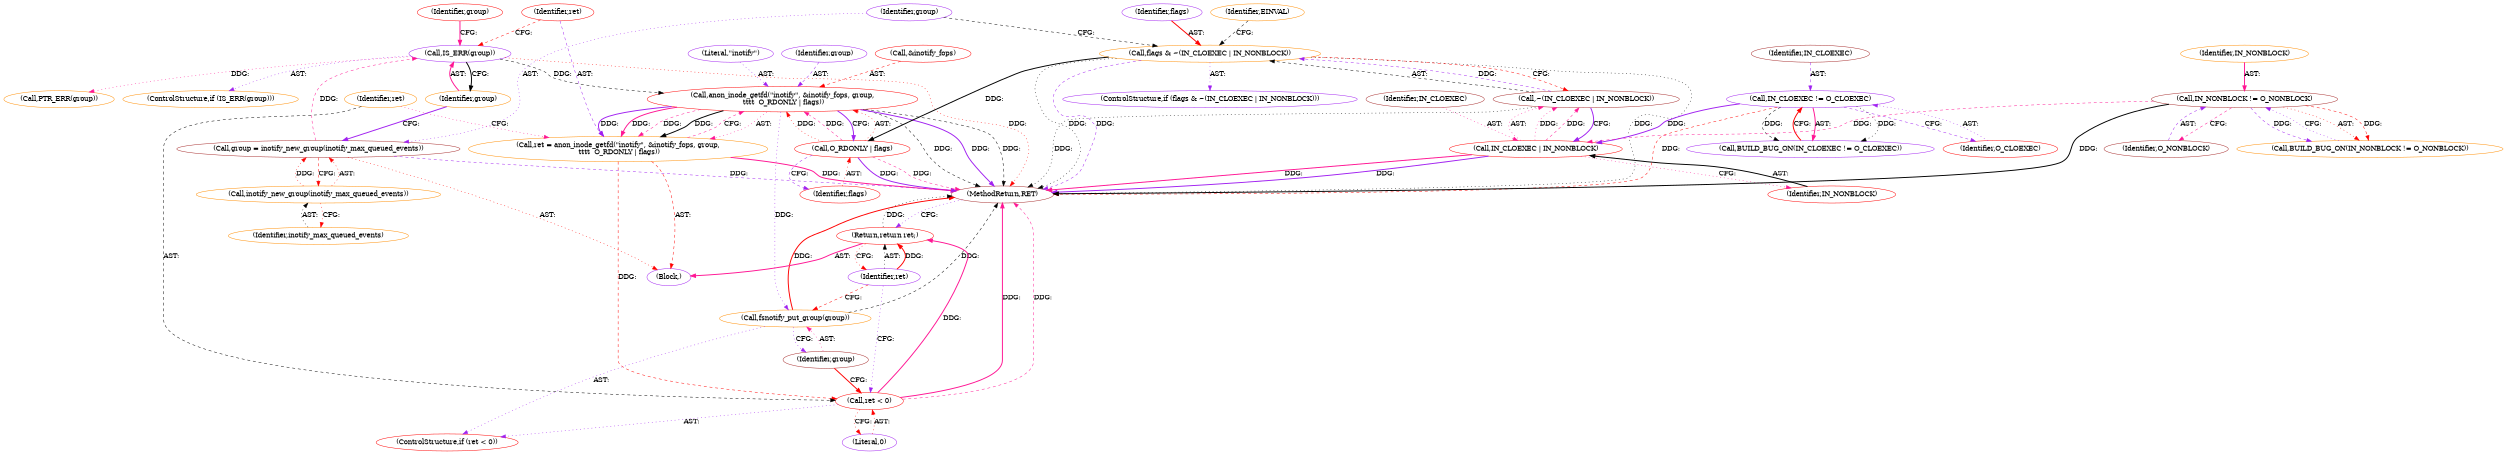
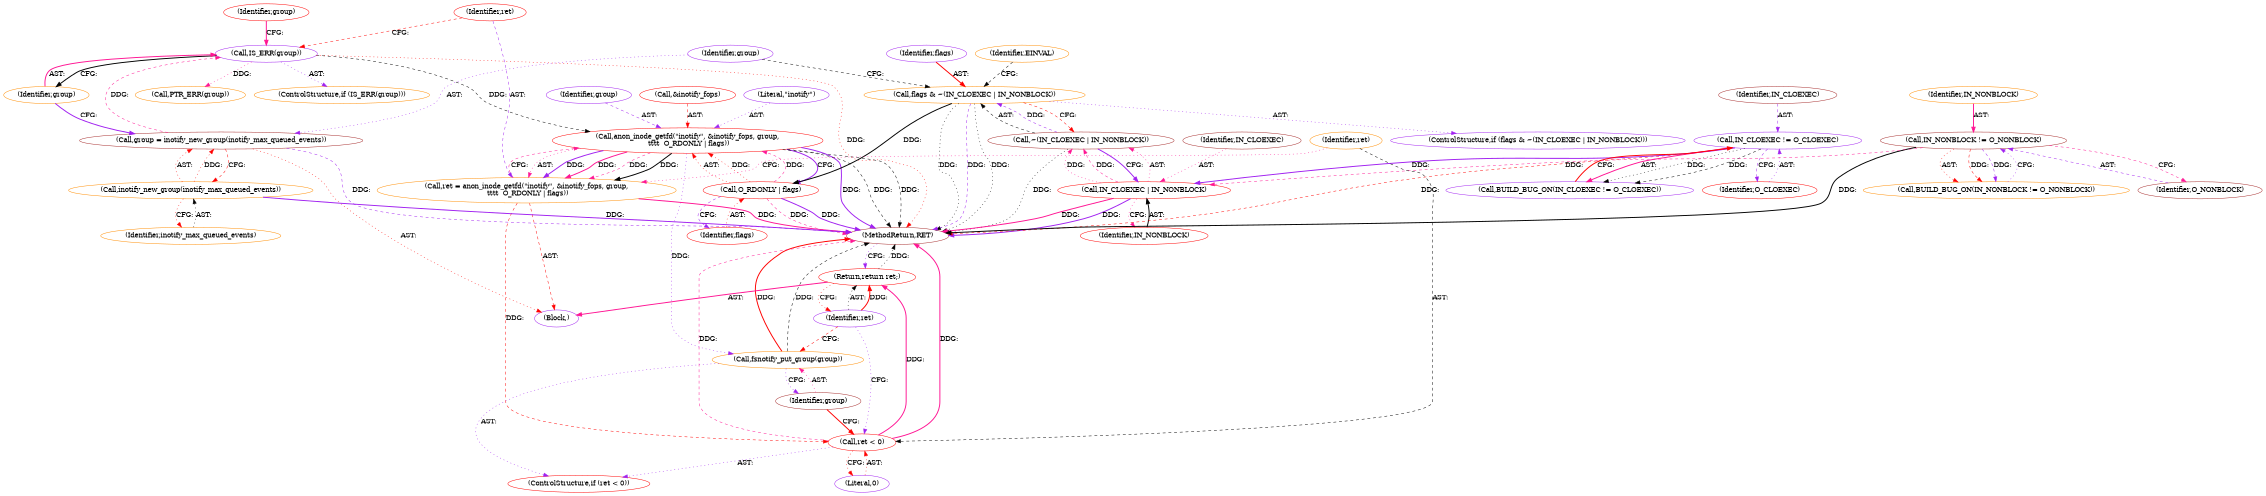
none -> (554, 216)
